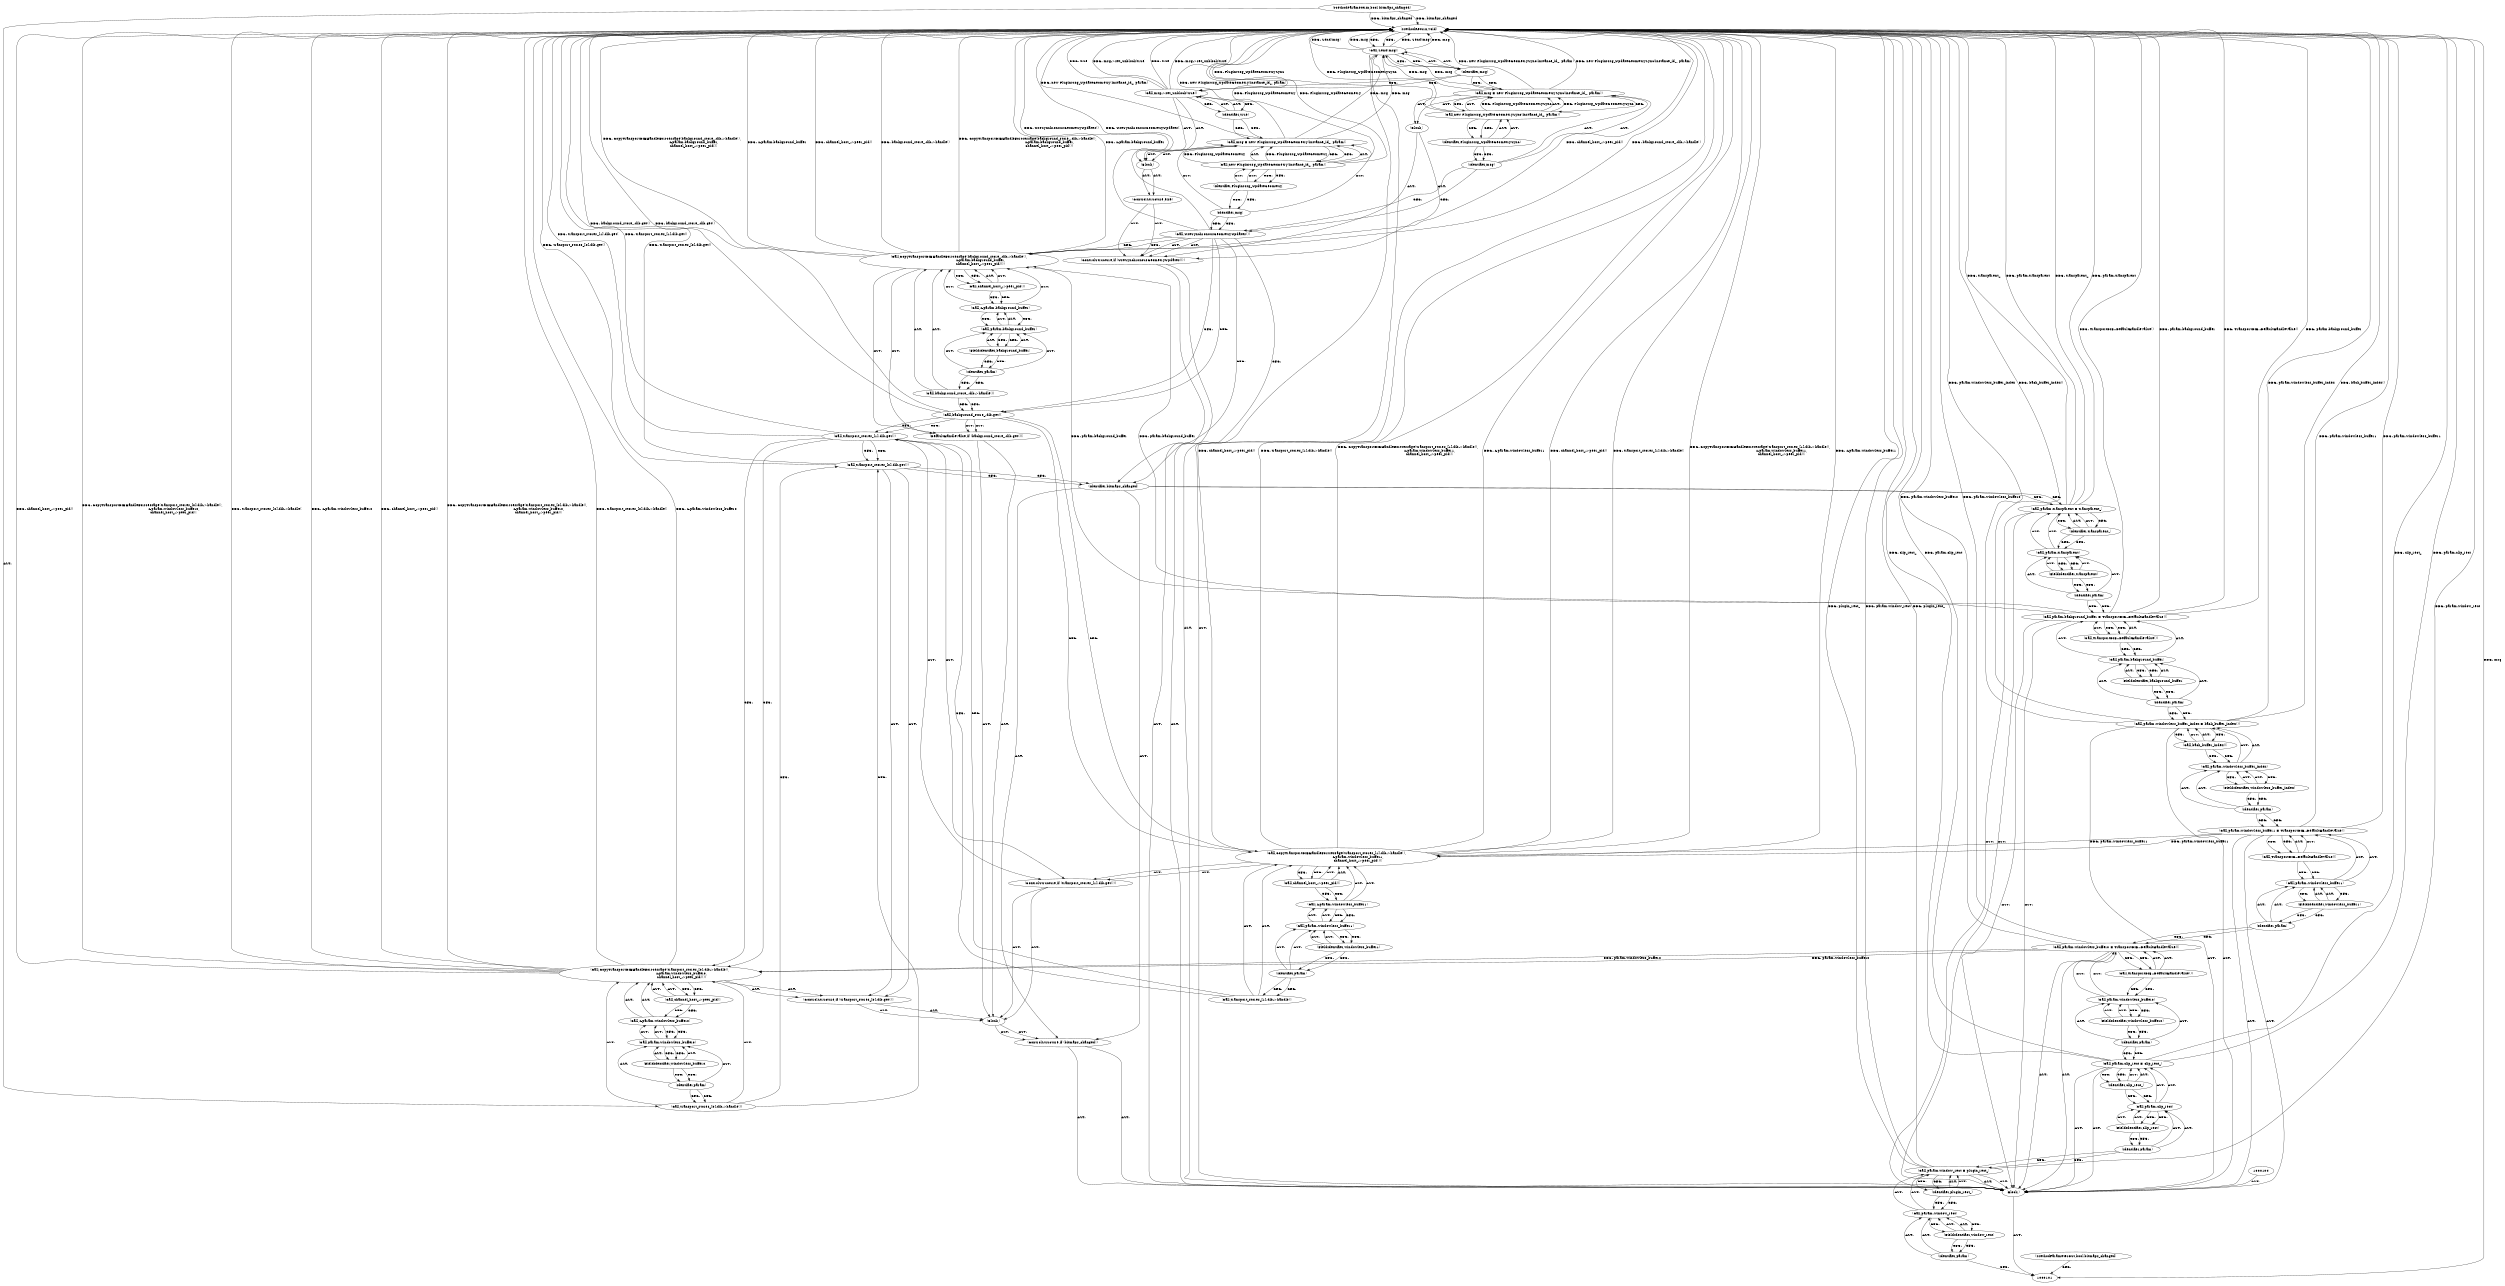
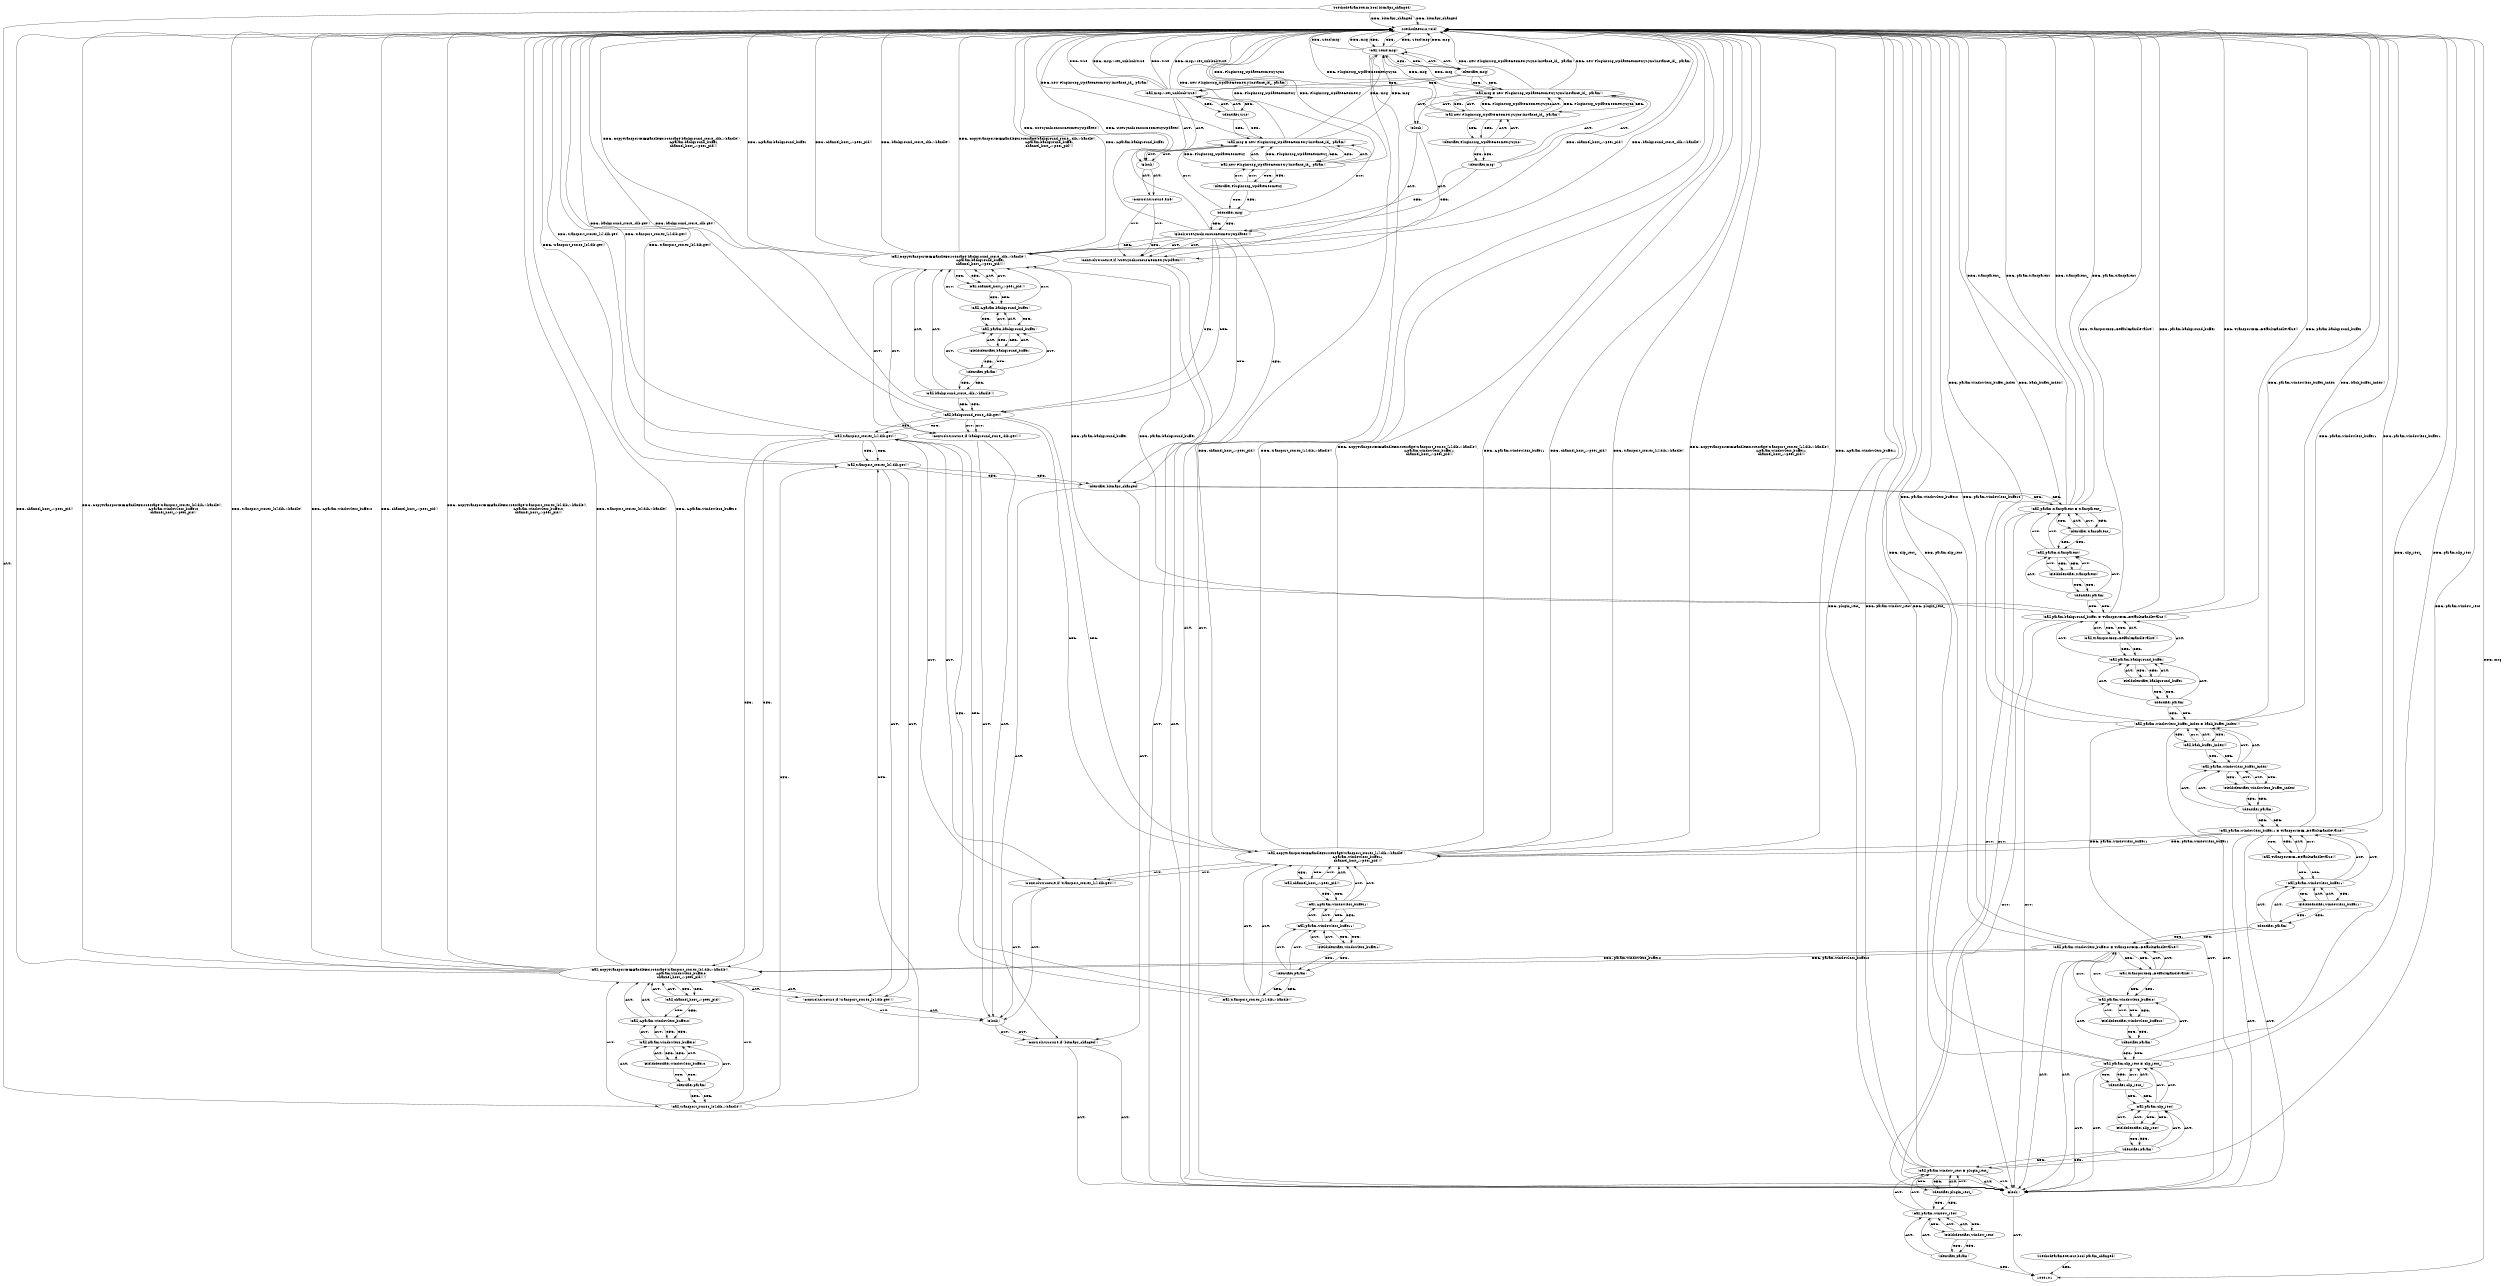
(1213, 234) -> (1213, 234)
(977, 436) -> (977, 436)
(2261, 1171) -> none
(2076, 1256) -> (2076, 1256)
